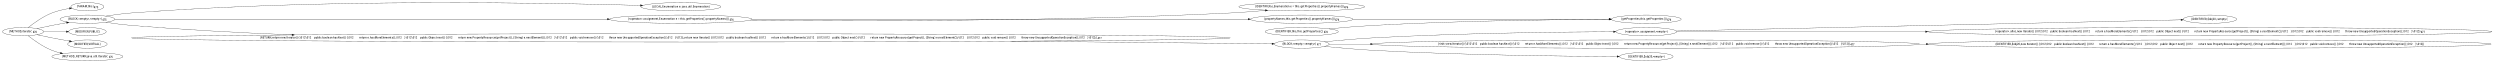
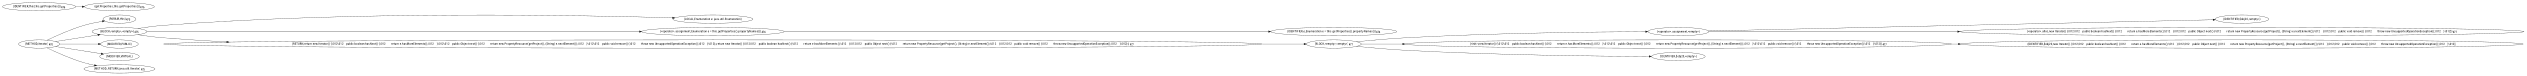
(1302, 19) -> none
